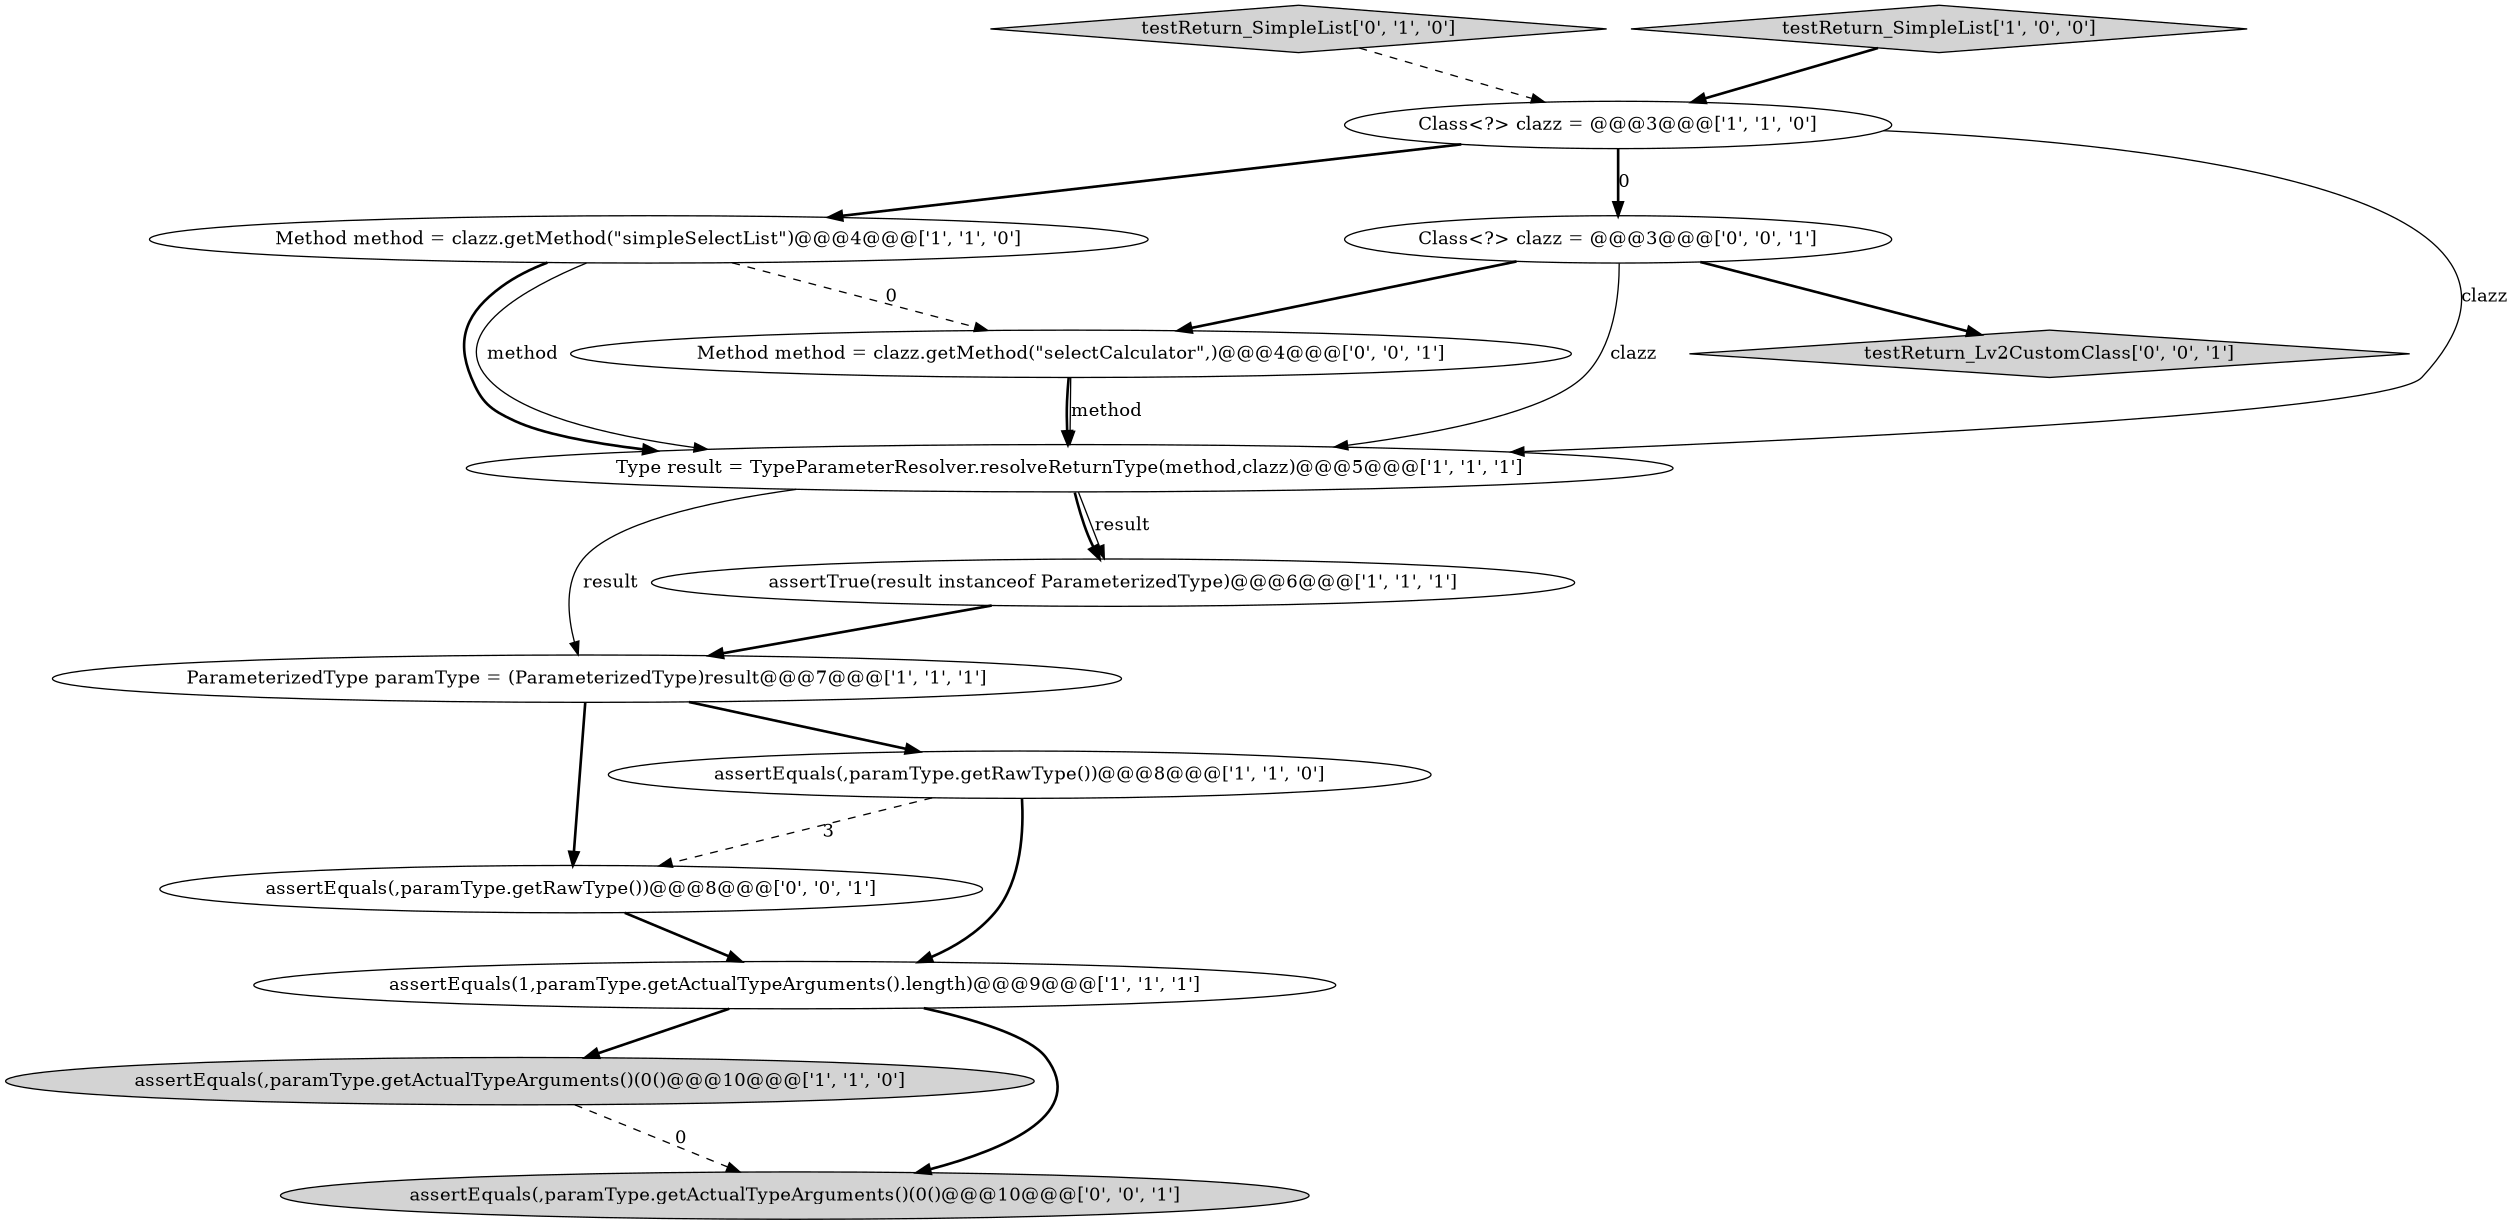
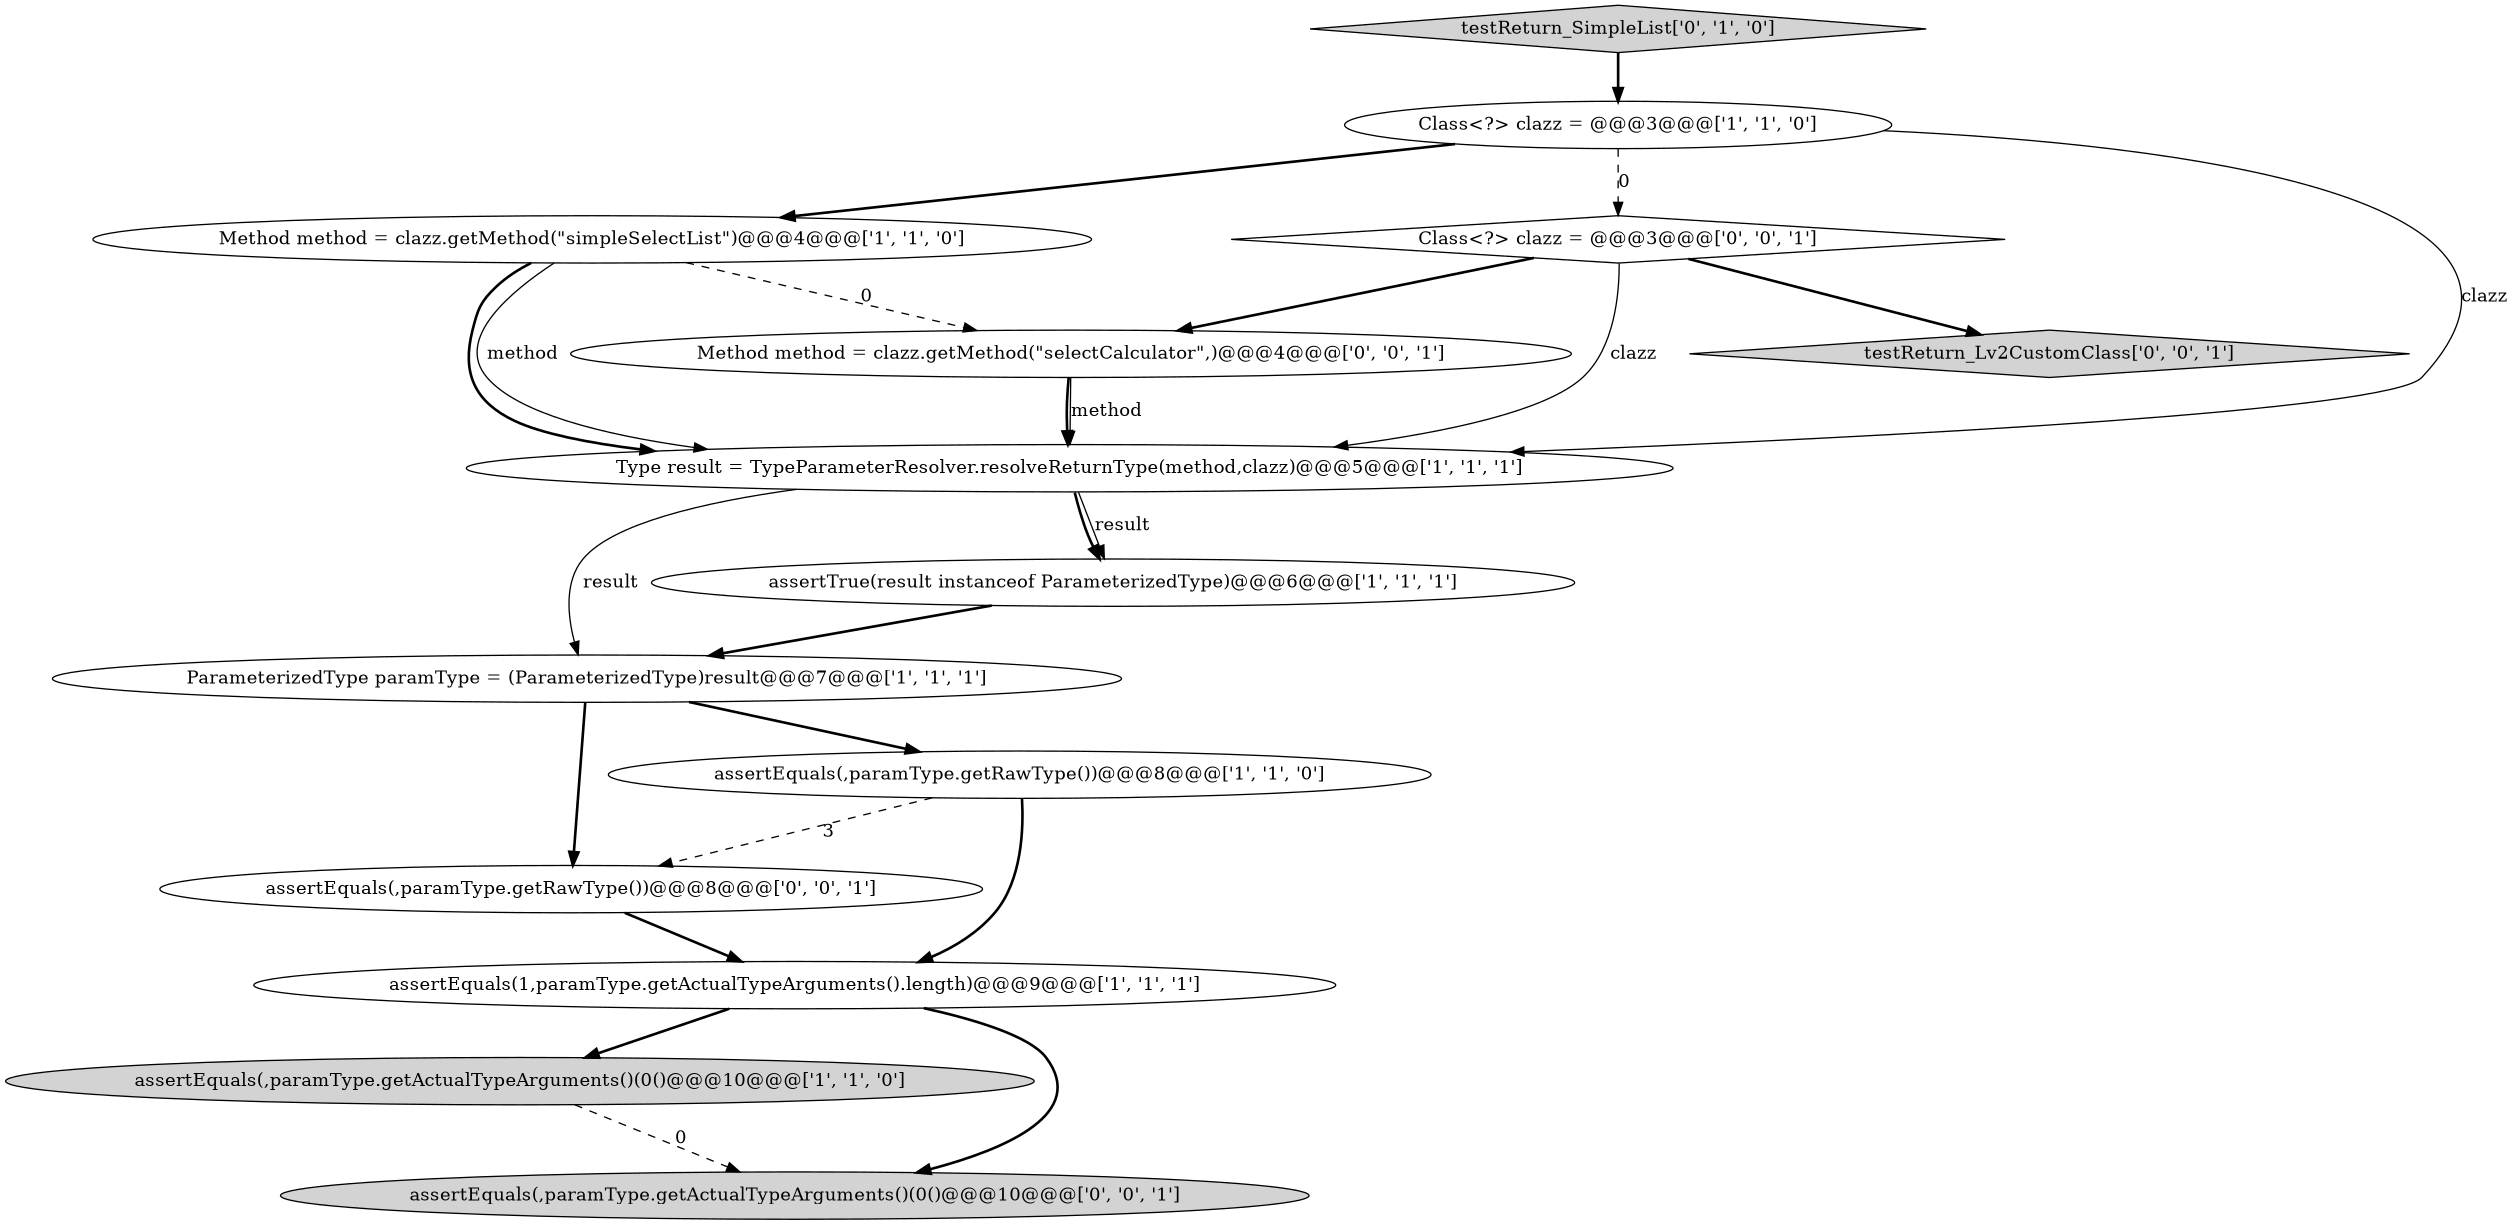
(1939, 29) -> none
(1446, 73) -> (1618, 70)
(1618, 176) -> (1618, 176)
(1618, 239) -> (1618, 239)
